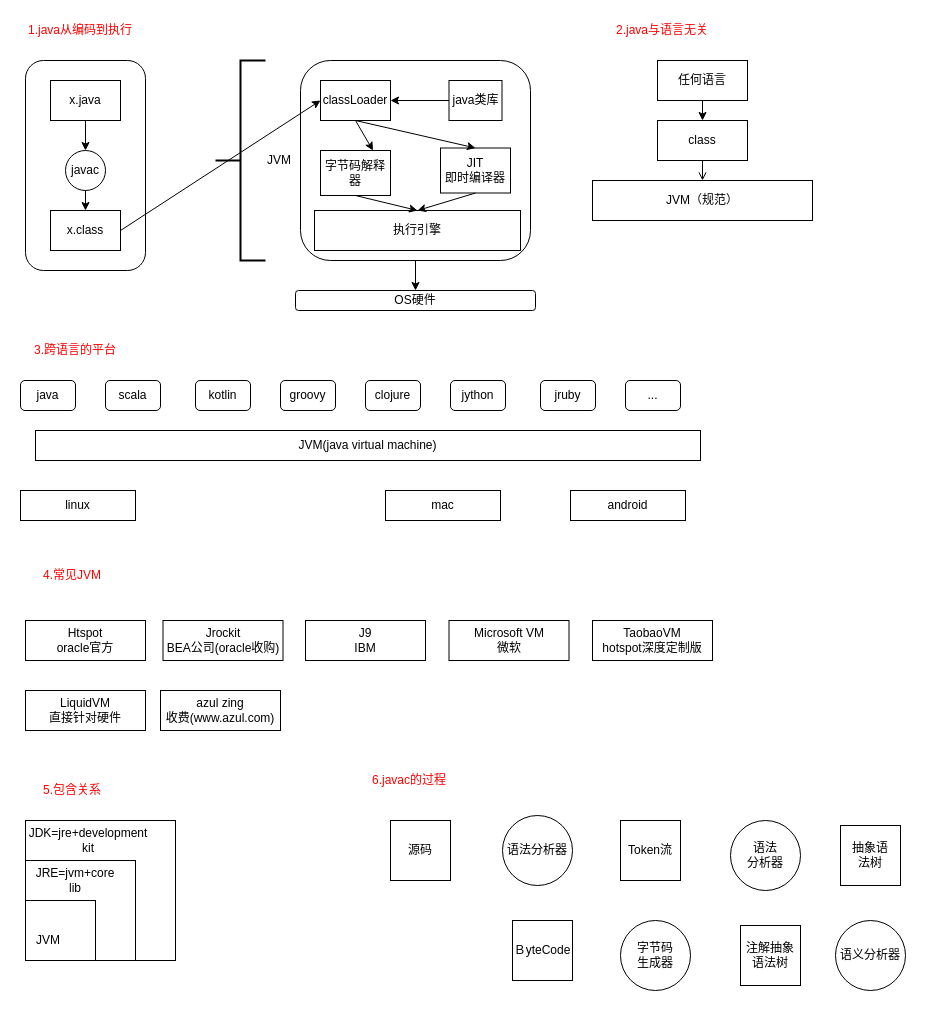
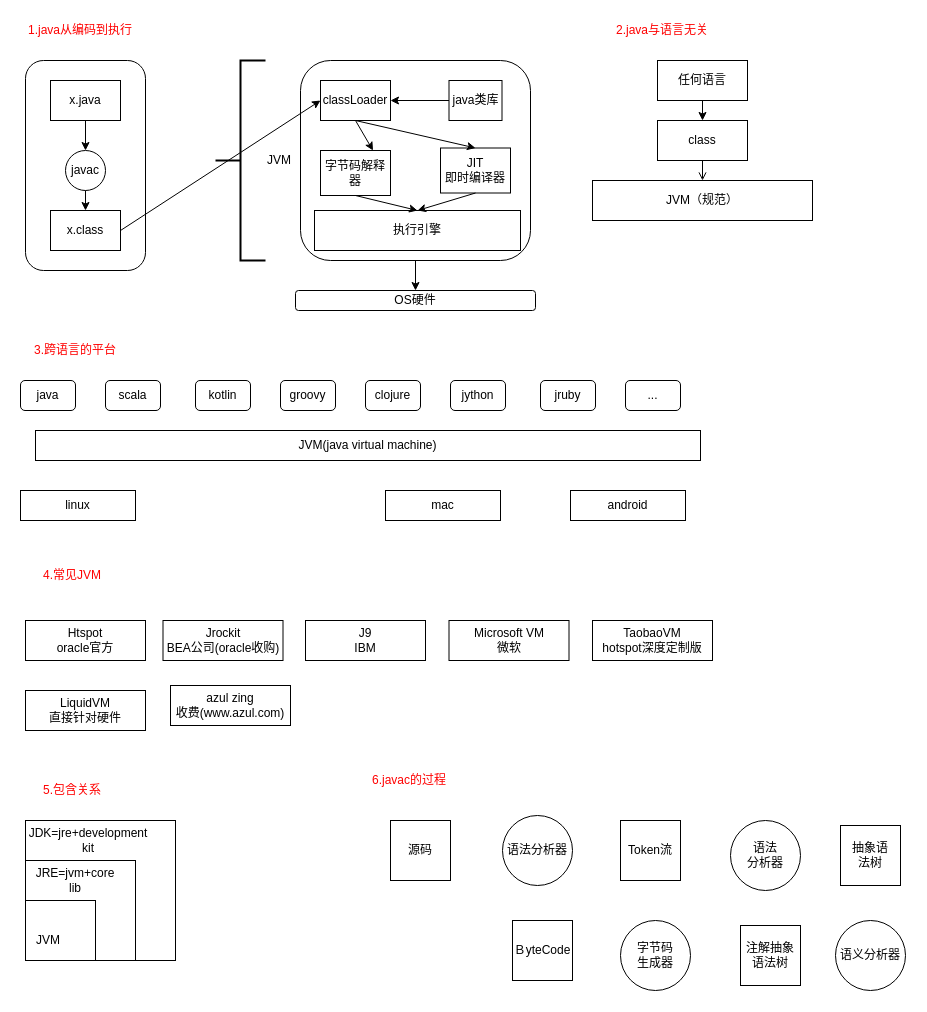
(221, 711) -> (231, 706)
